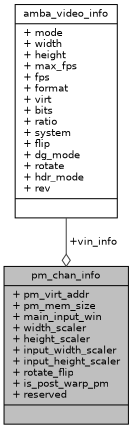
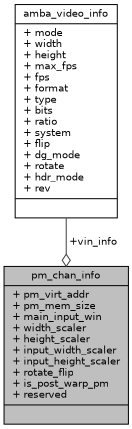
(37, 100) -> (40, 100)
